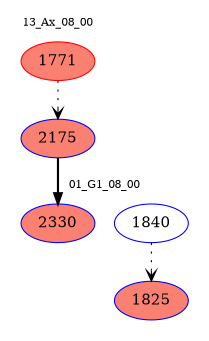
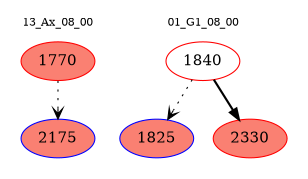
(58, 61) -> (58, 61)
(58, 182) -> (223, 95)
(58, 223) -> (250, 138)
(151, 223) -> (203, 61)
